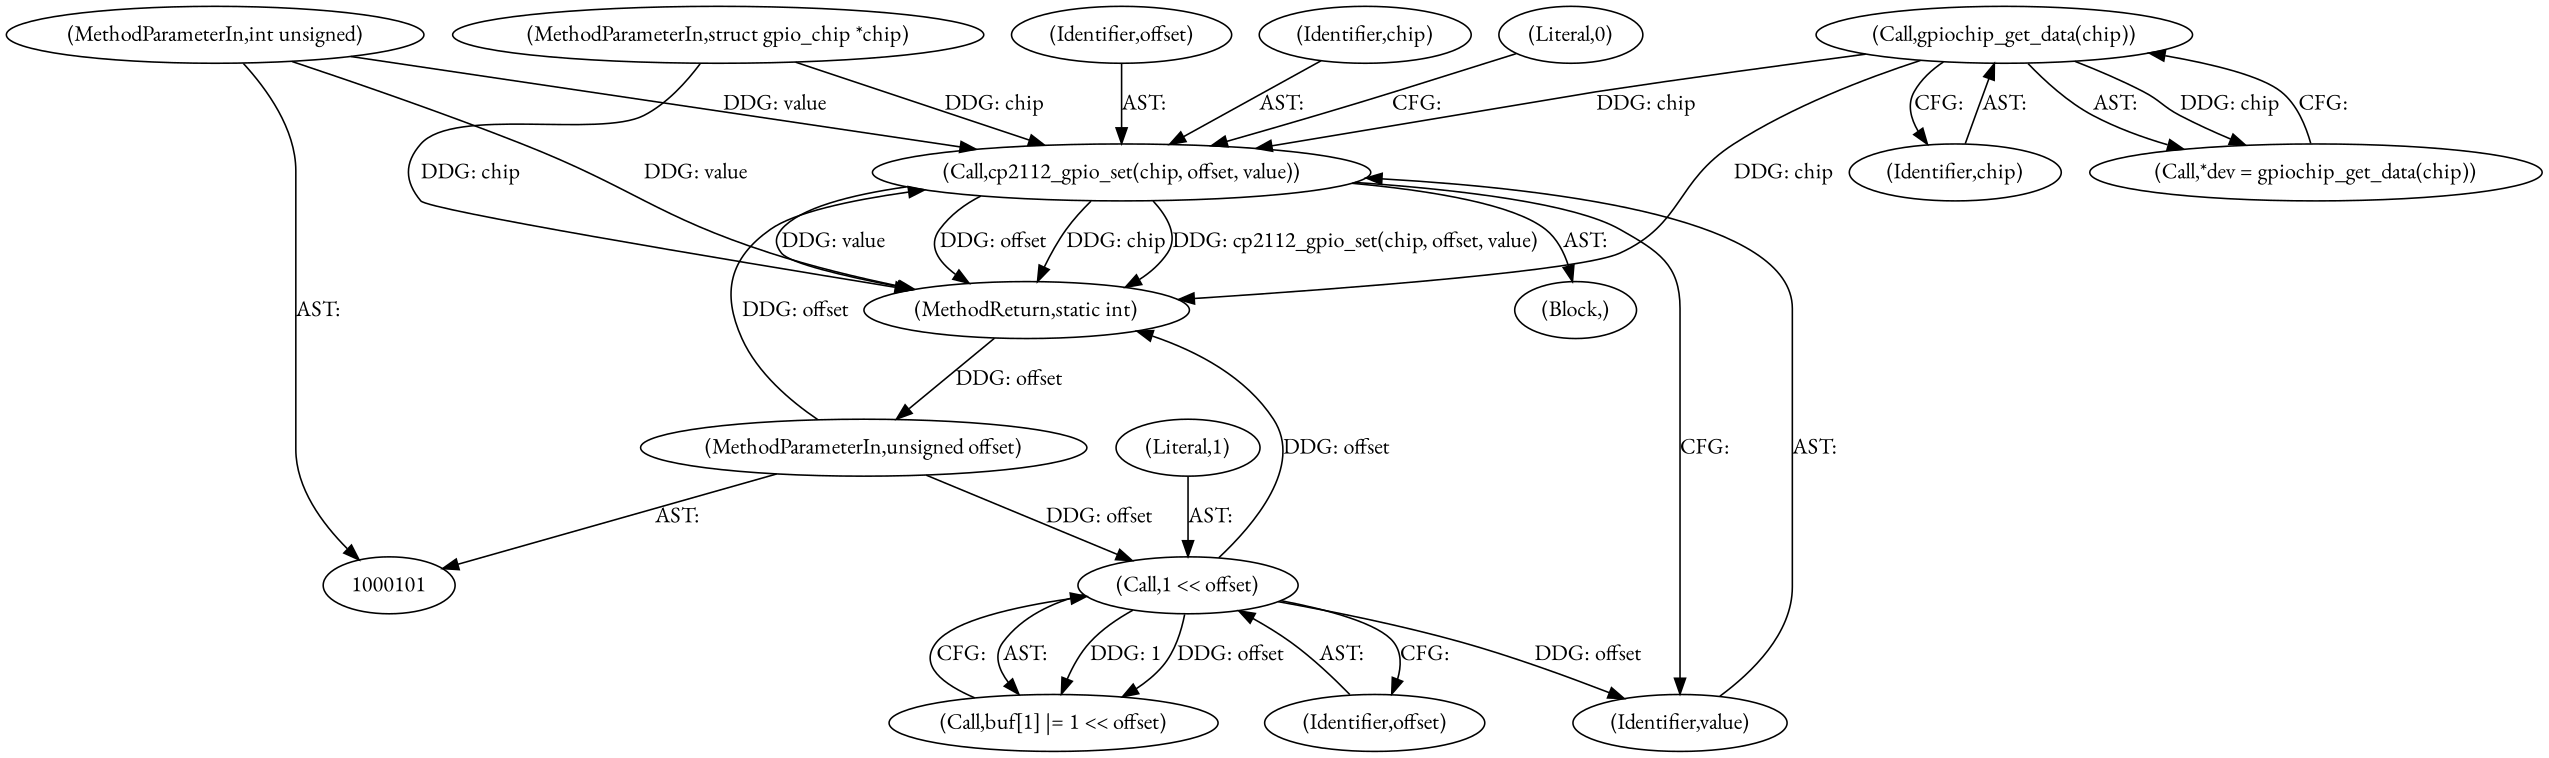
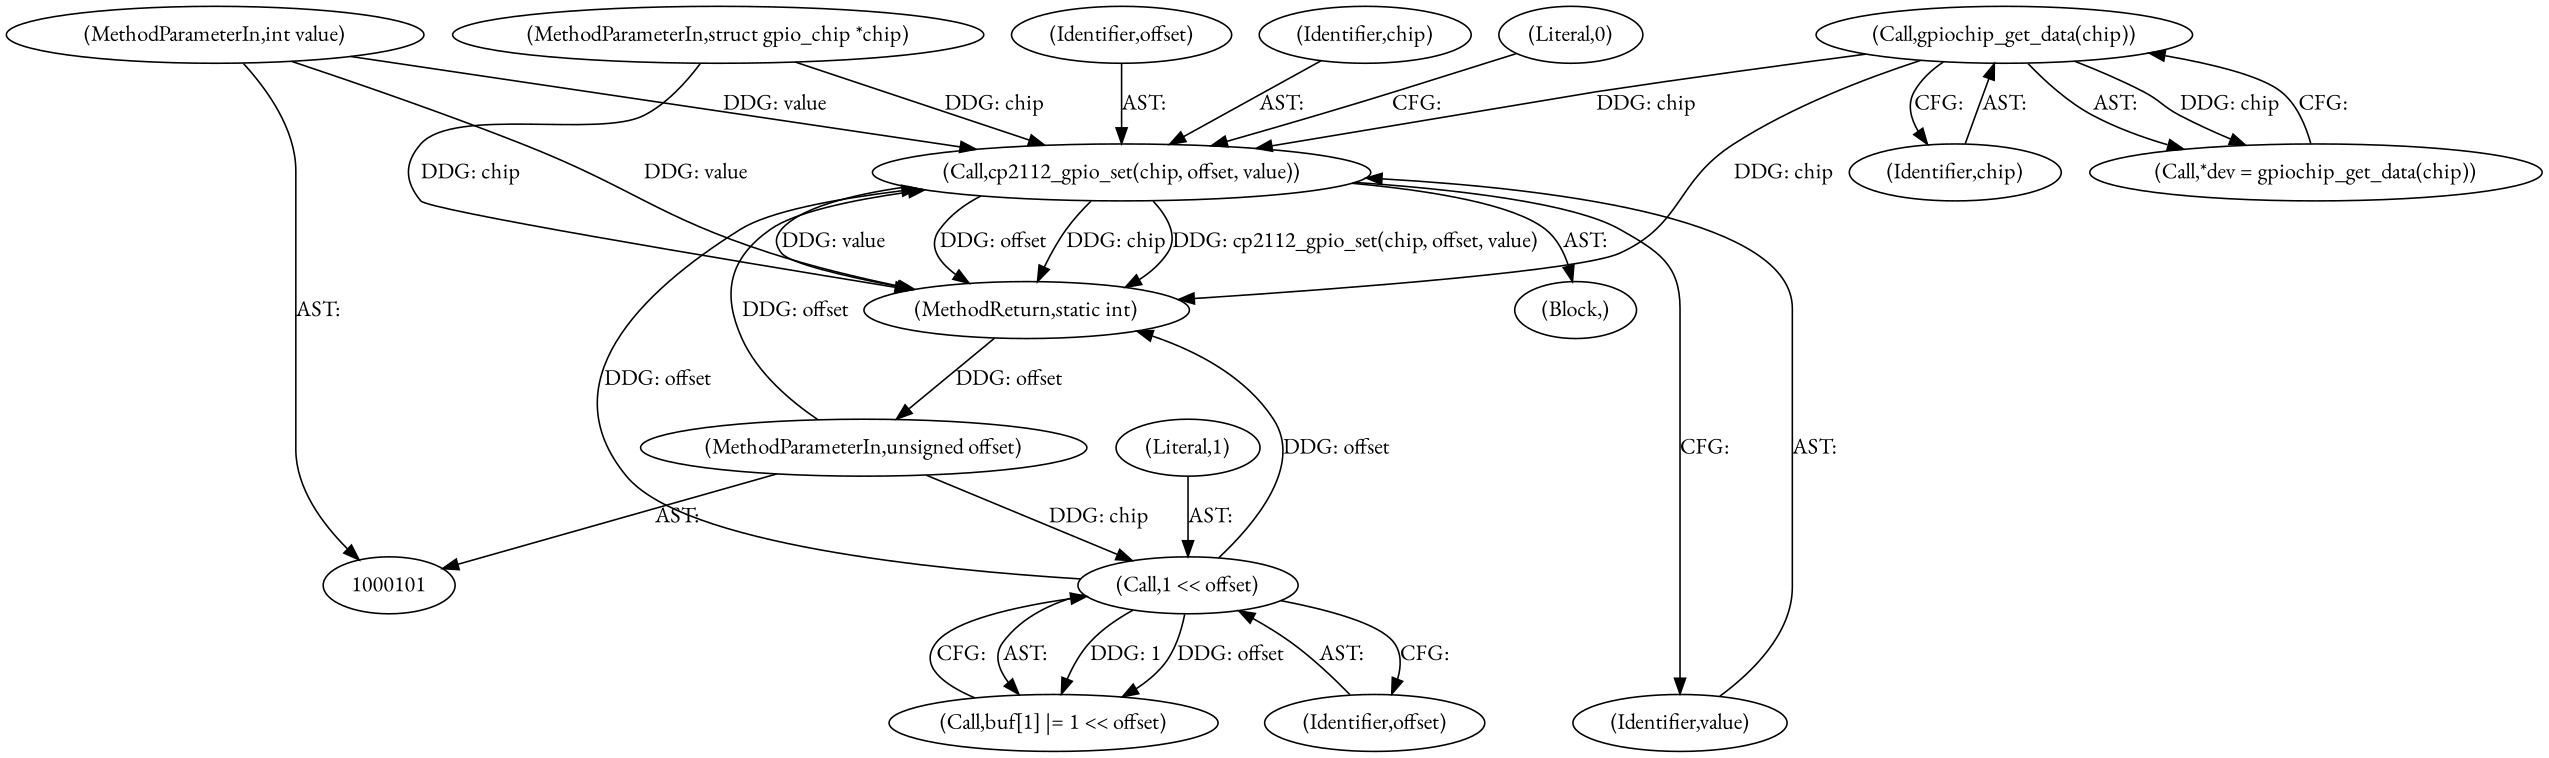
(215, 35) -> (215, 35)
(1099, 517) -> (1099, 517)
(1446, 638) -> (624, 473)
